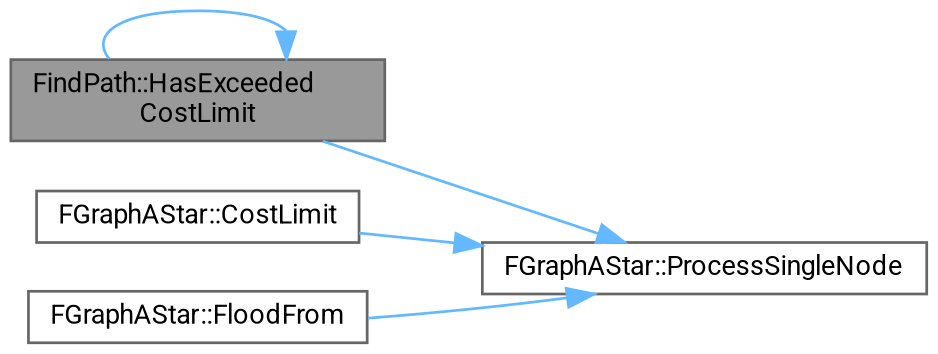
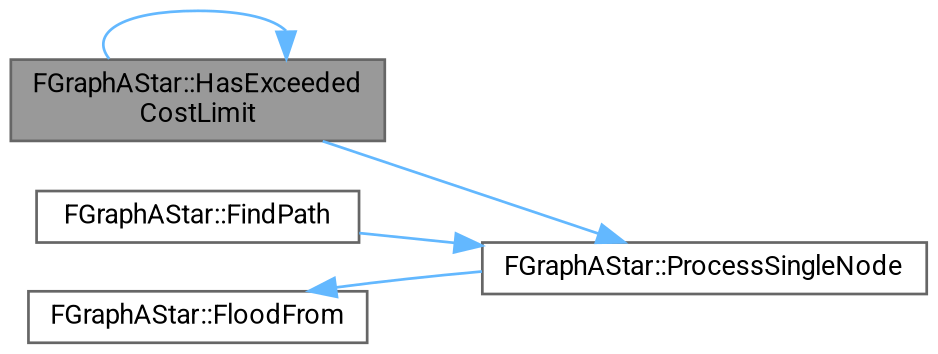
(198, 100) -> (198, 100)
(198, 217) -> (198, 217)
(468, 309) -> (409, 279)
